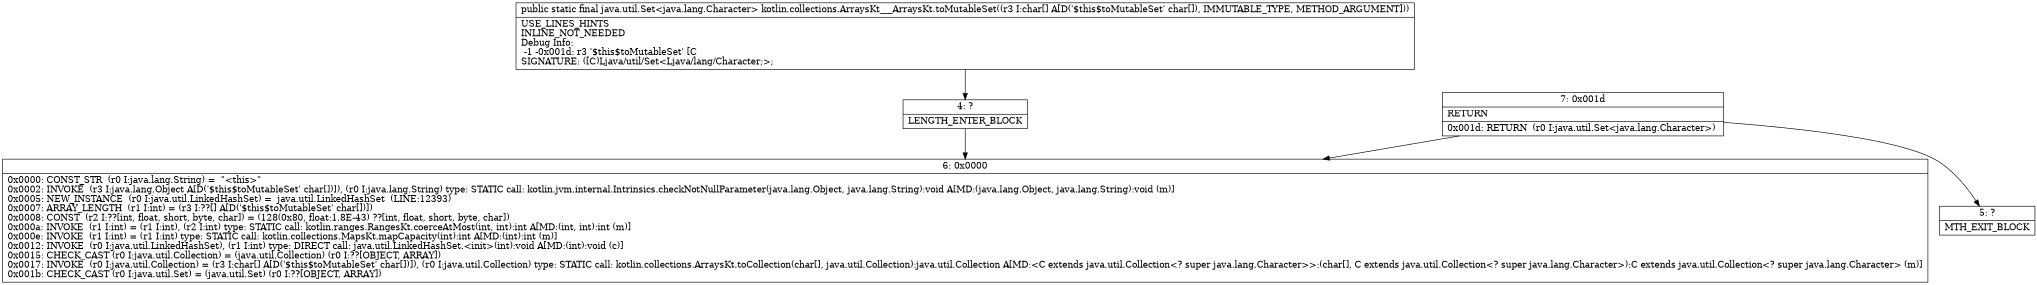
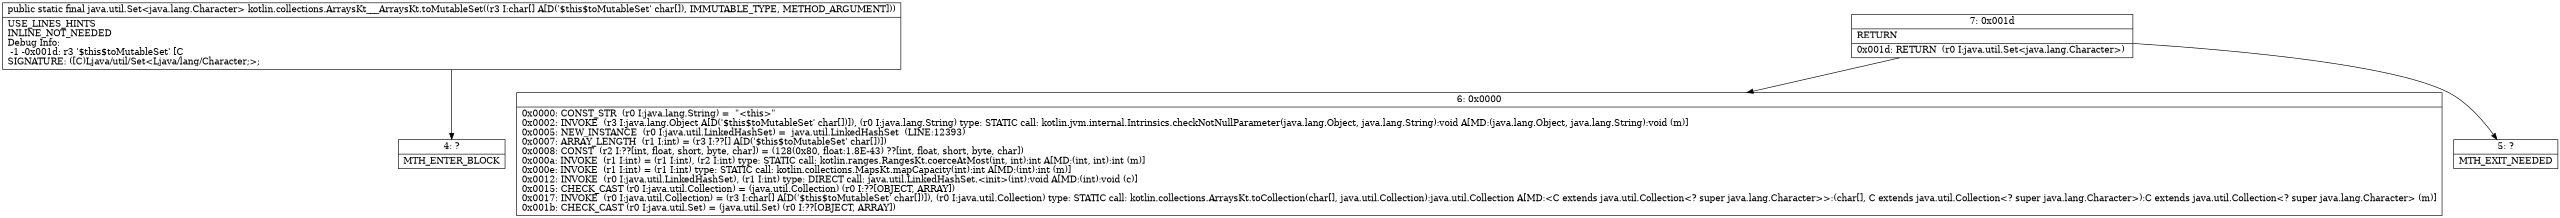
(965, 121) -> (452, 161)
(965, 141) -> none
(1987, 228) -> (2506, 161)
